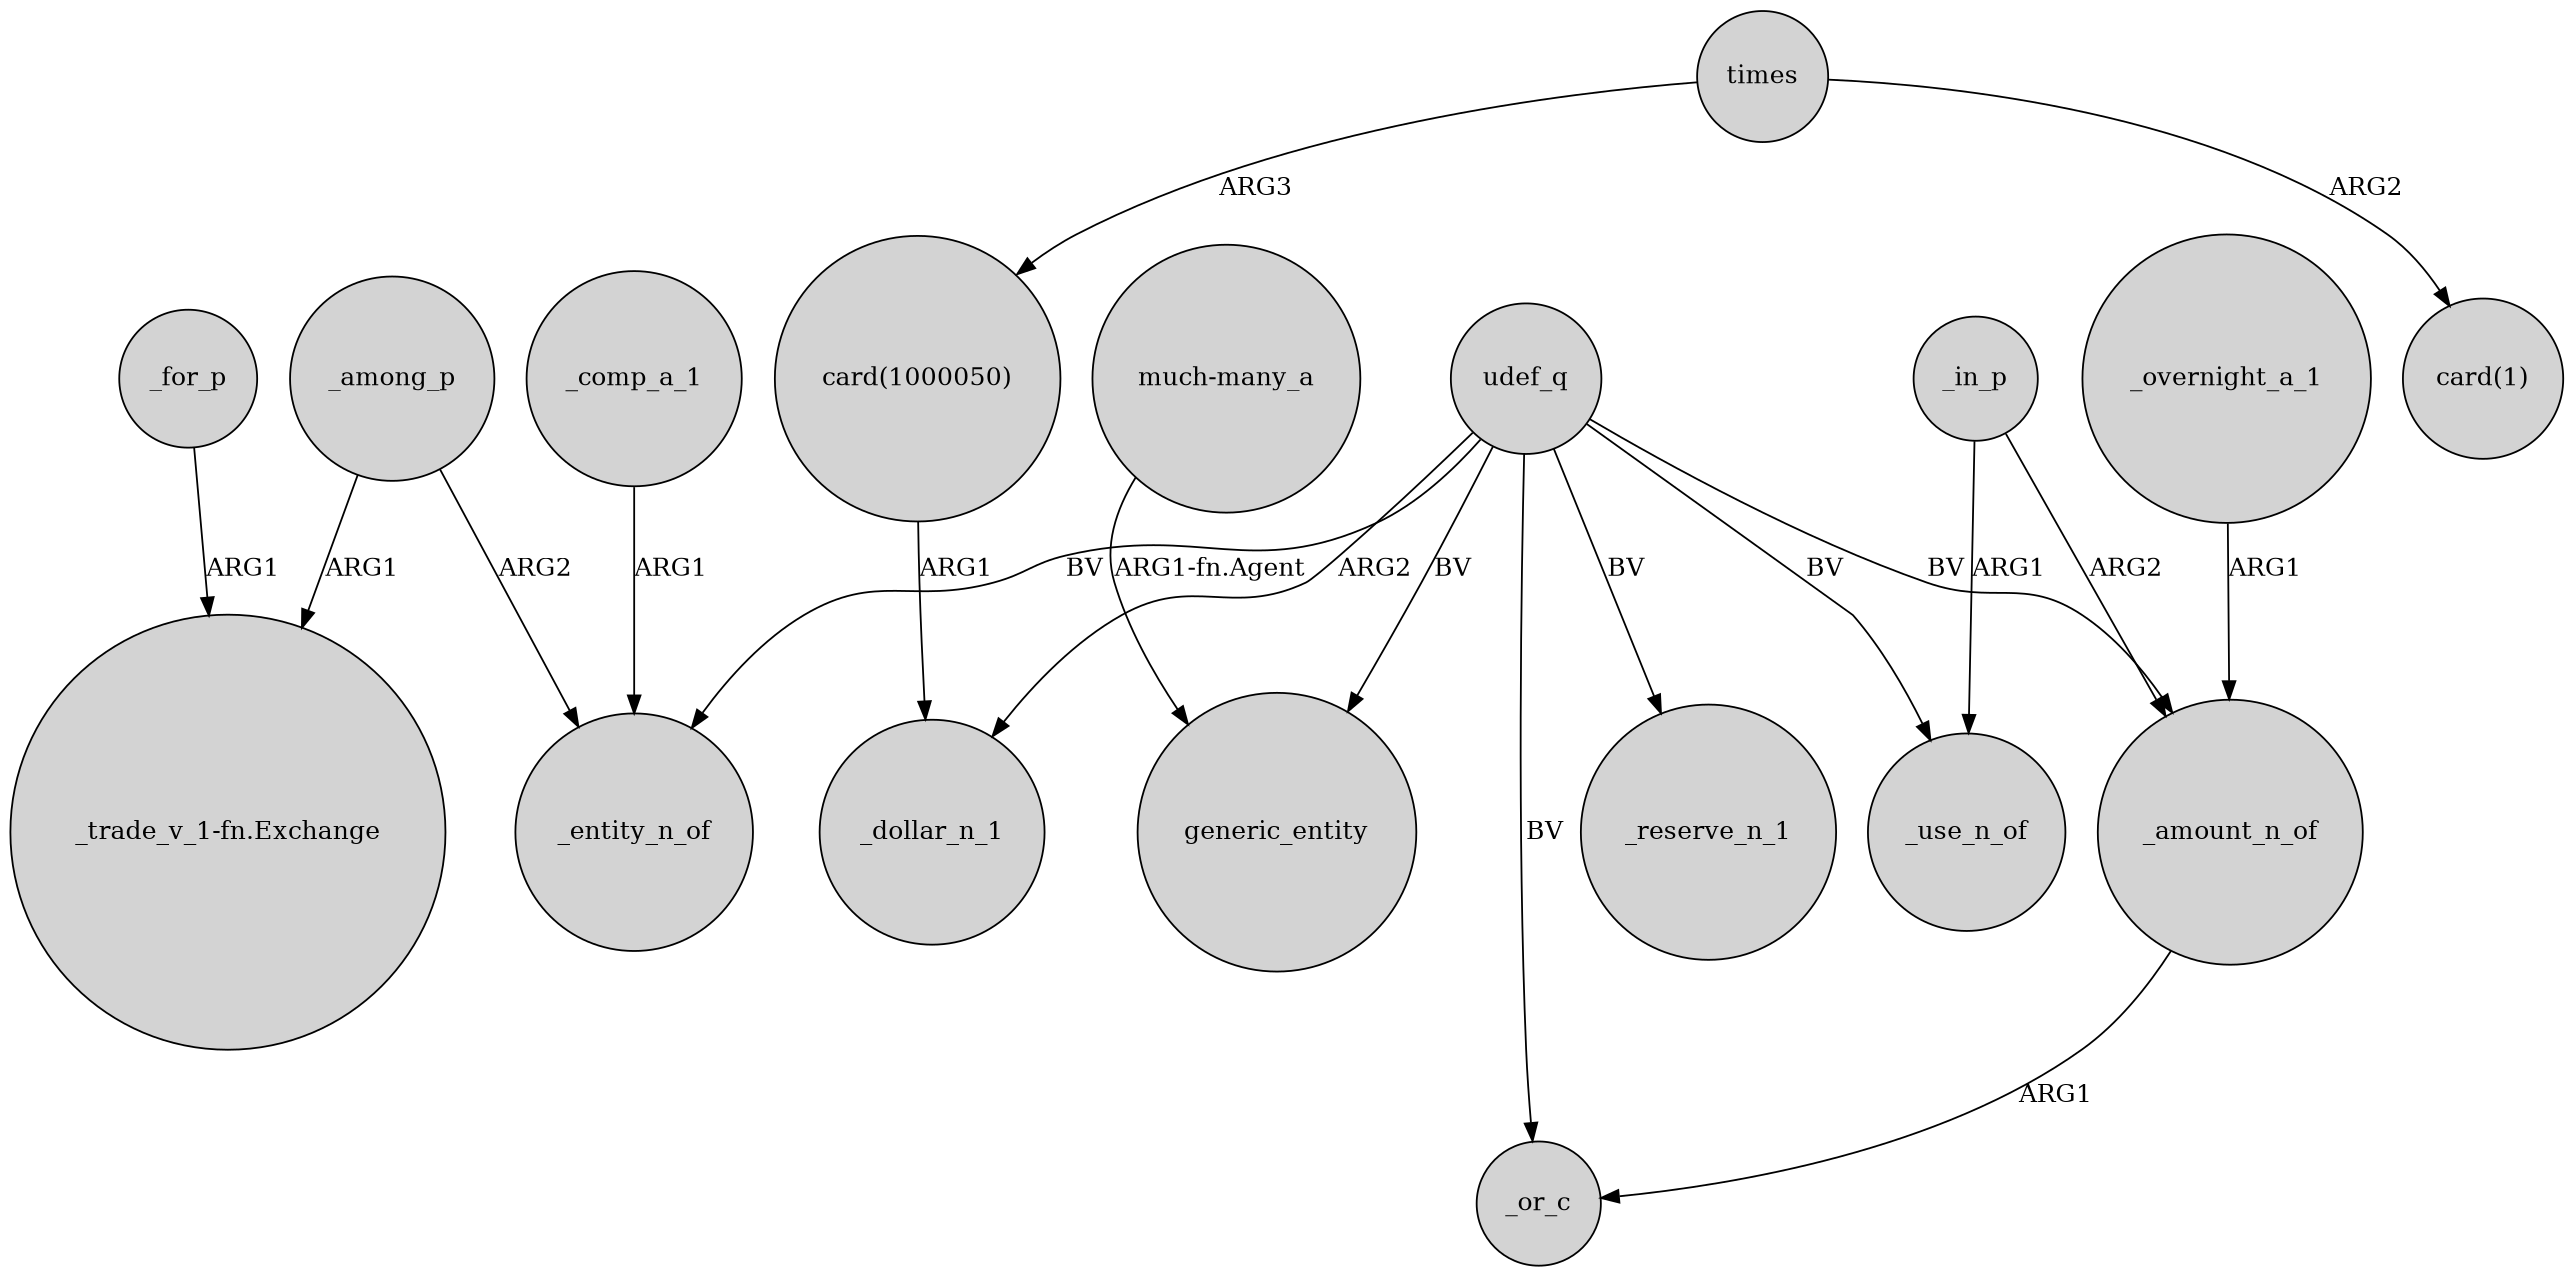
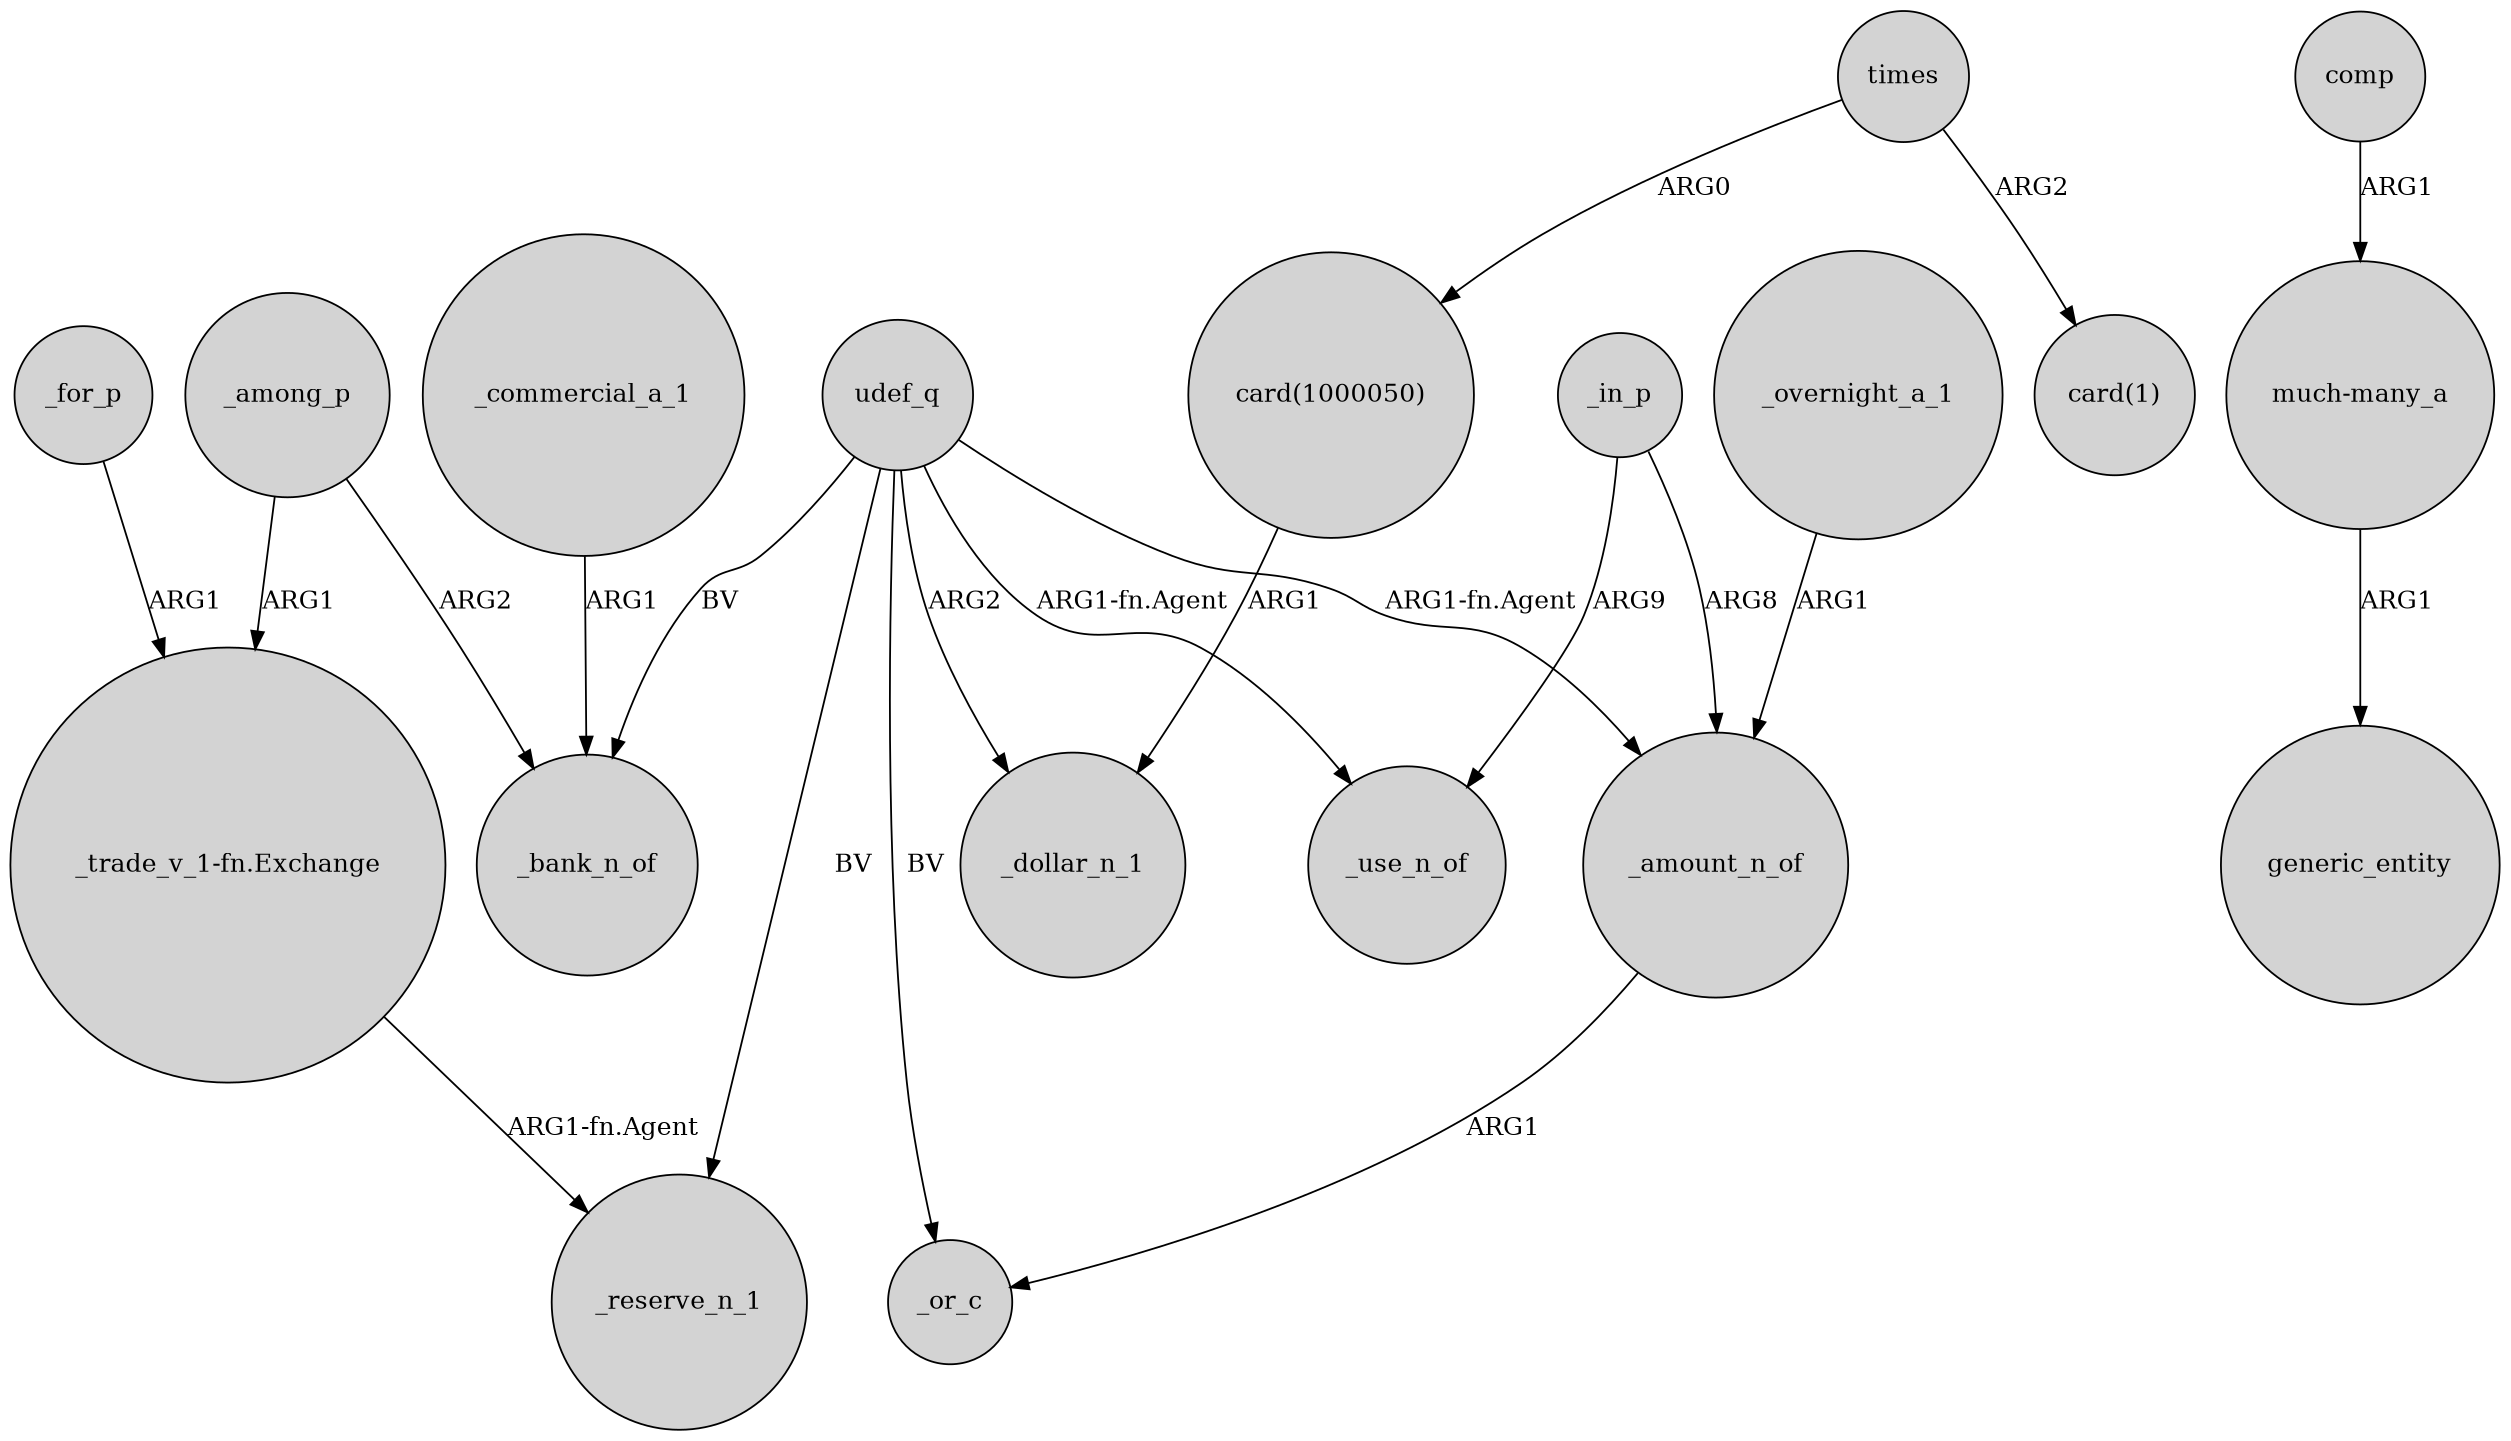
none -> (2360, 77)
(1256, 188) -> (1695, 188)
(634, 379) -> (584, 395)
(1210, 569) -> (2397, 602)
(1825, 569) -> (1133, 602)
(1946, 569) -> (1481, 602)
(2009, 569) -> (1630, 602)
(2126, 569) -> (1742, 602)
(1427, 572) -> none
(634, 832) -> (587, 865)
none -> (479, 1108)
